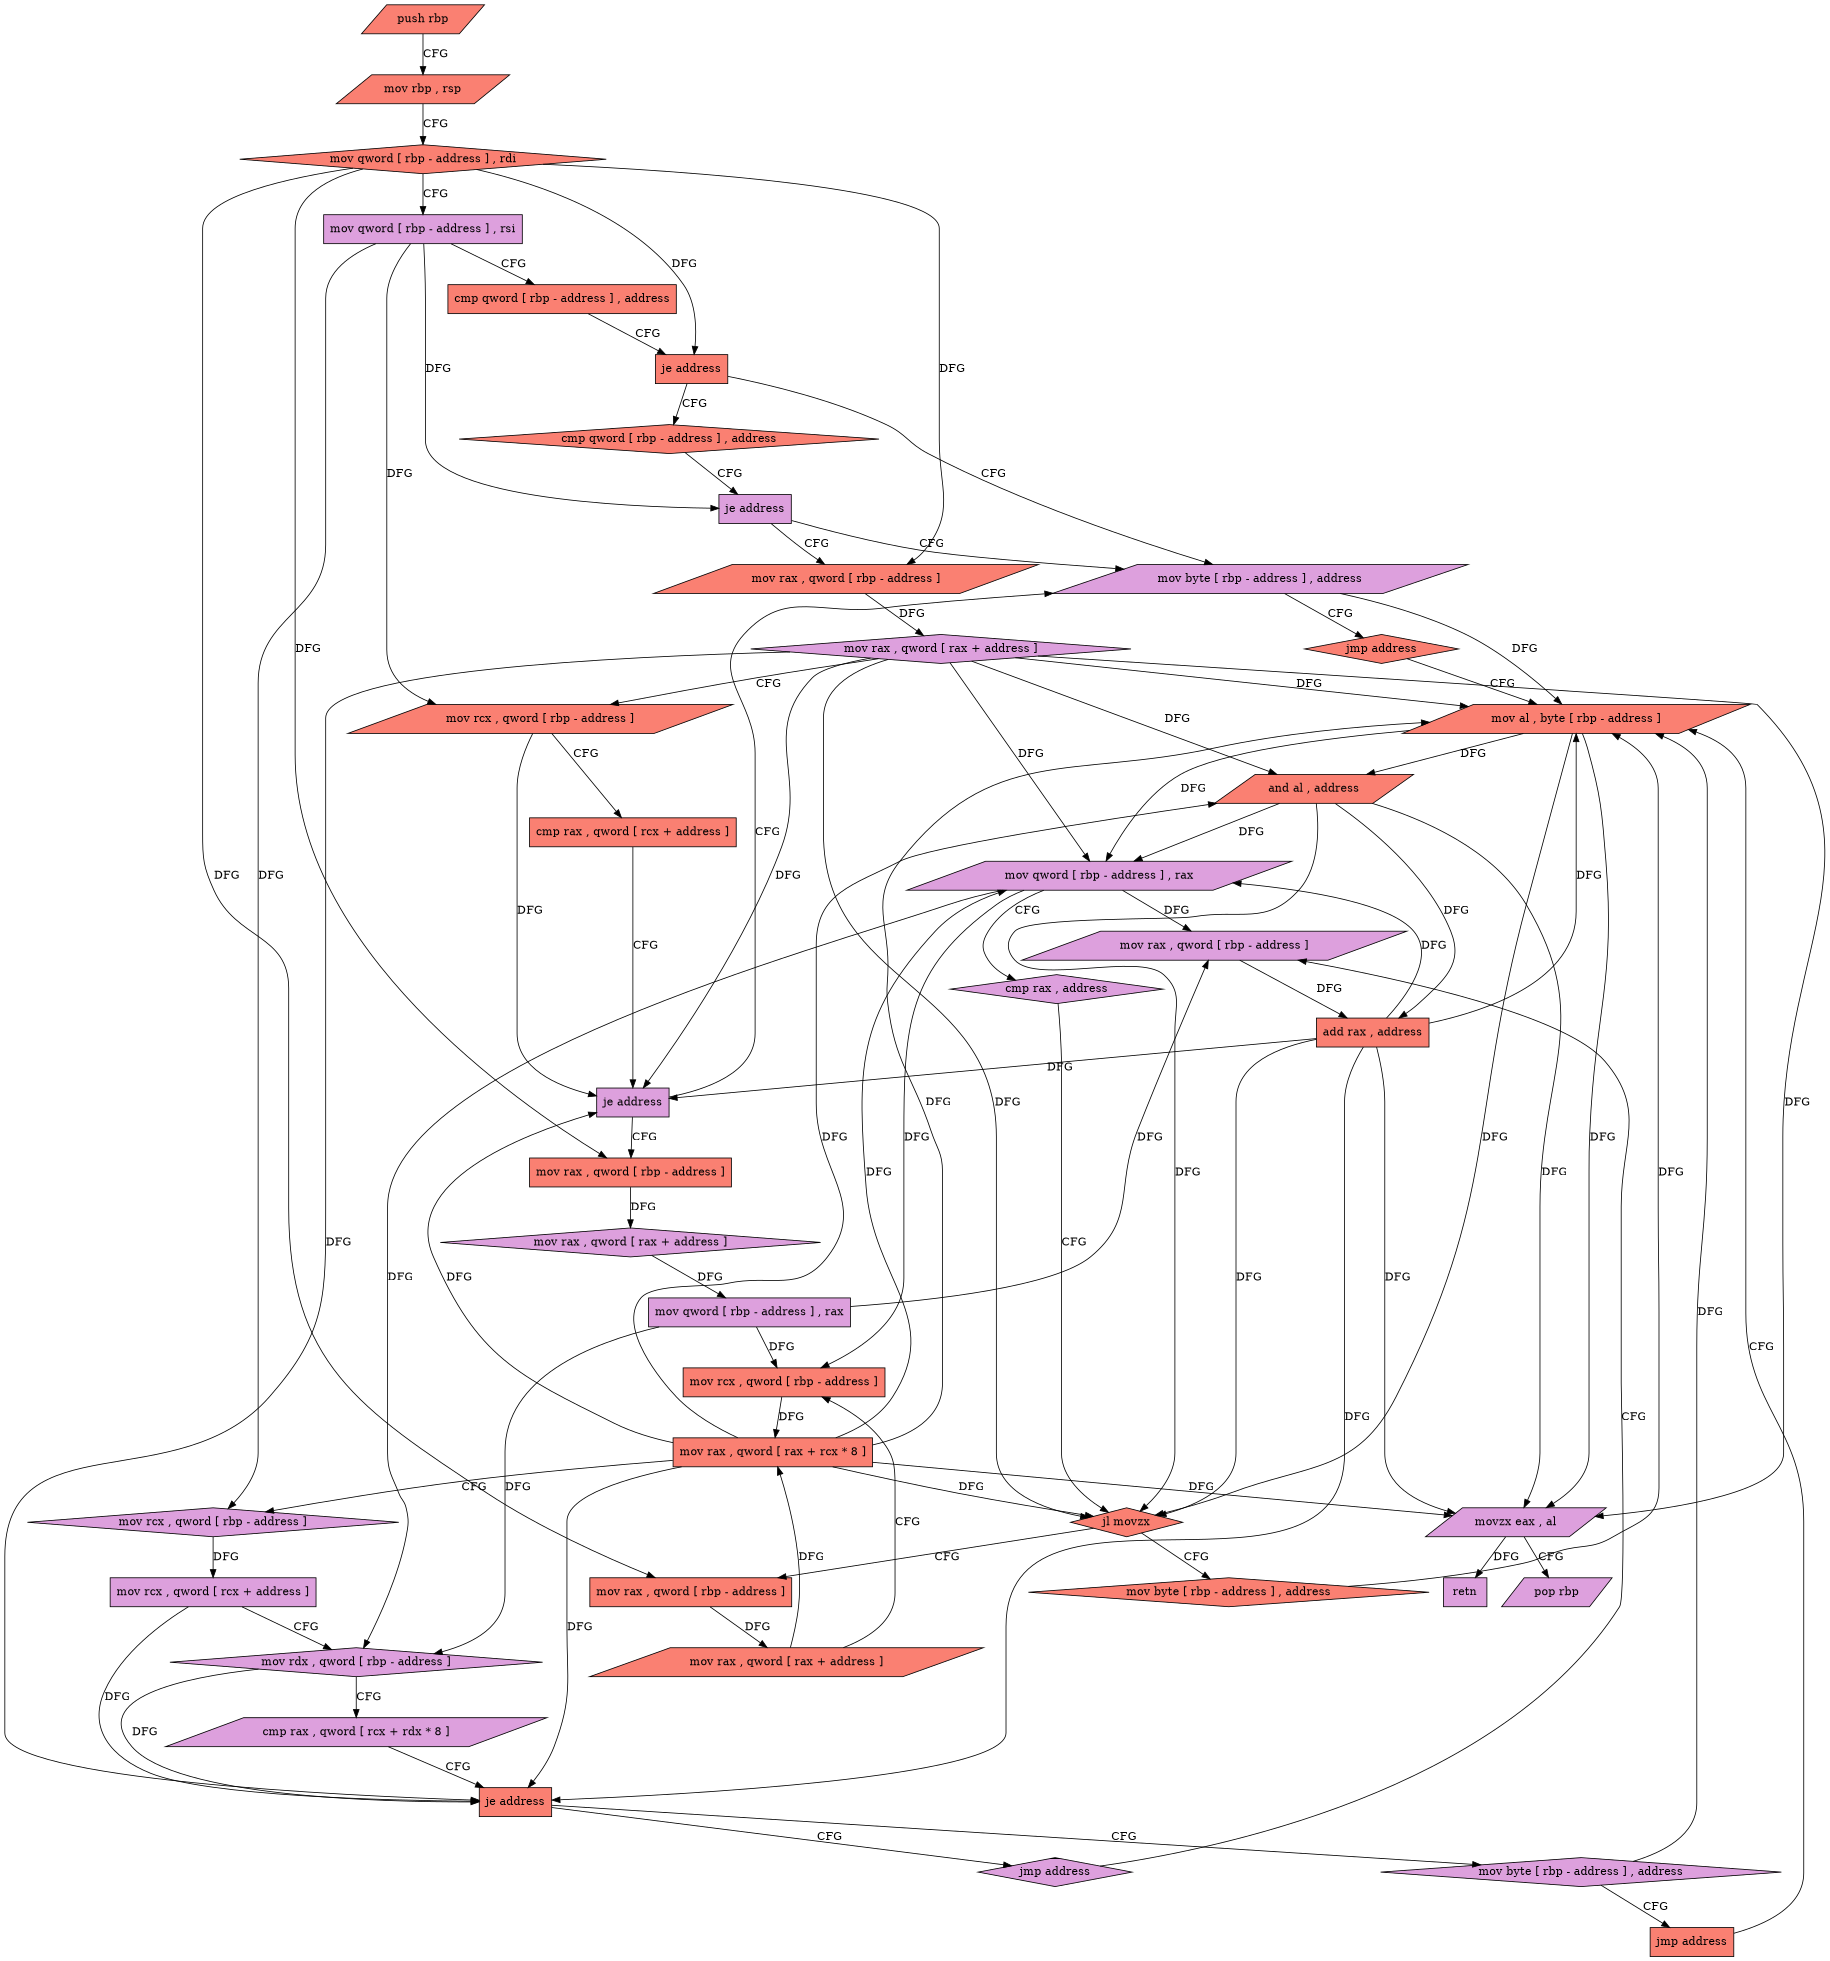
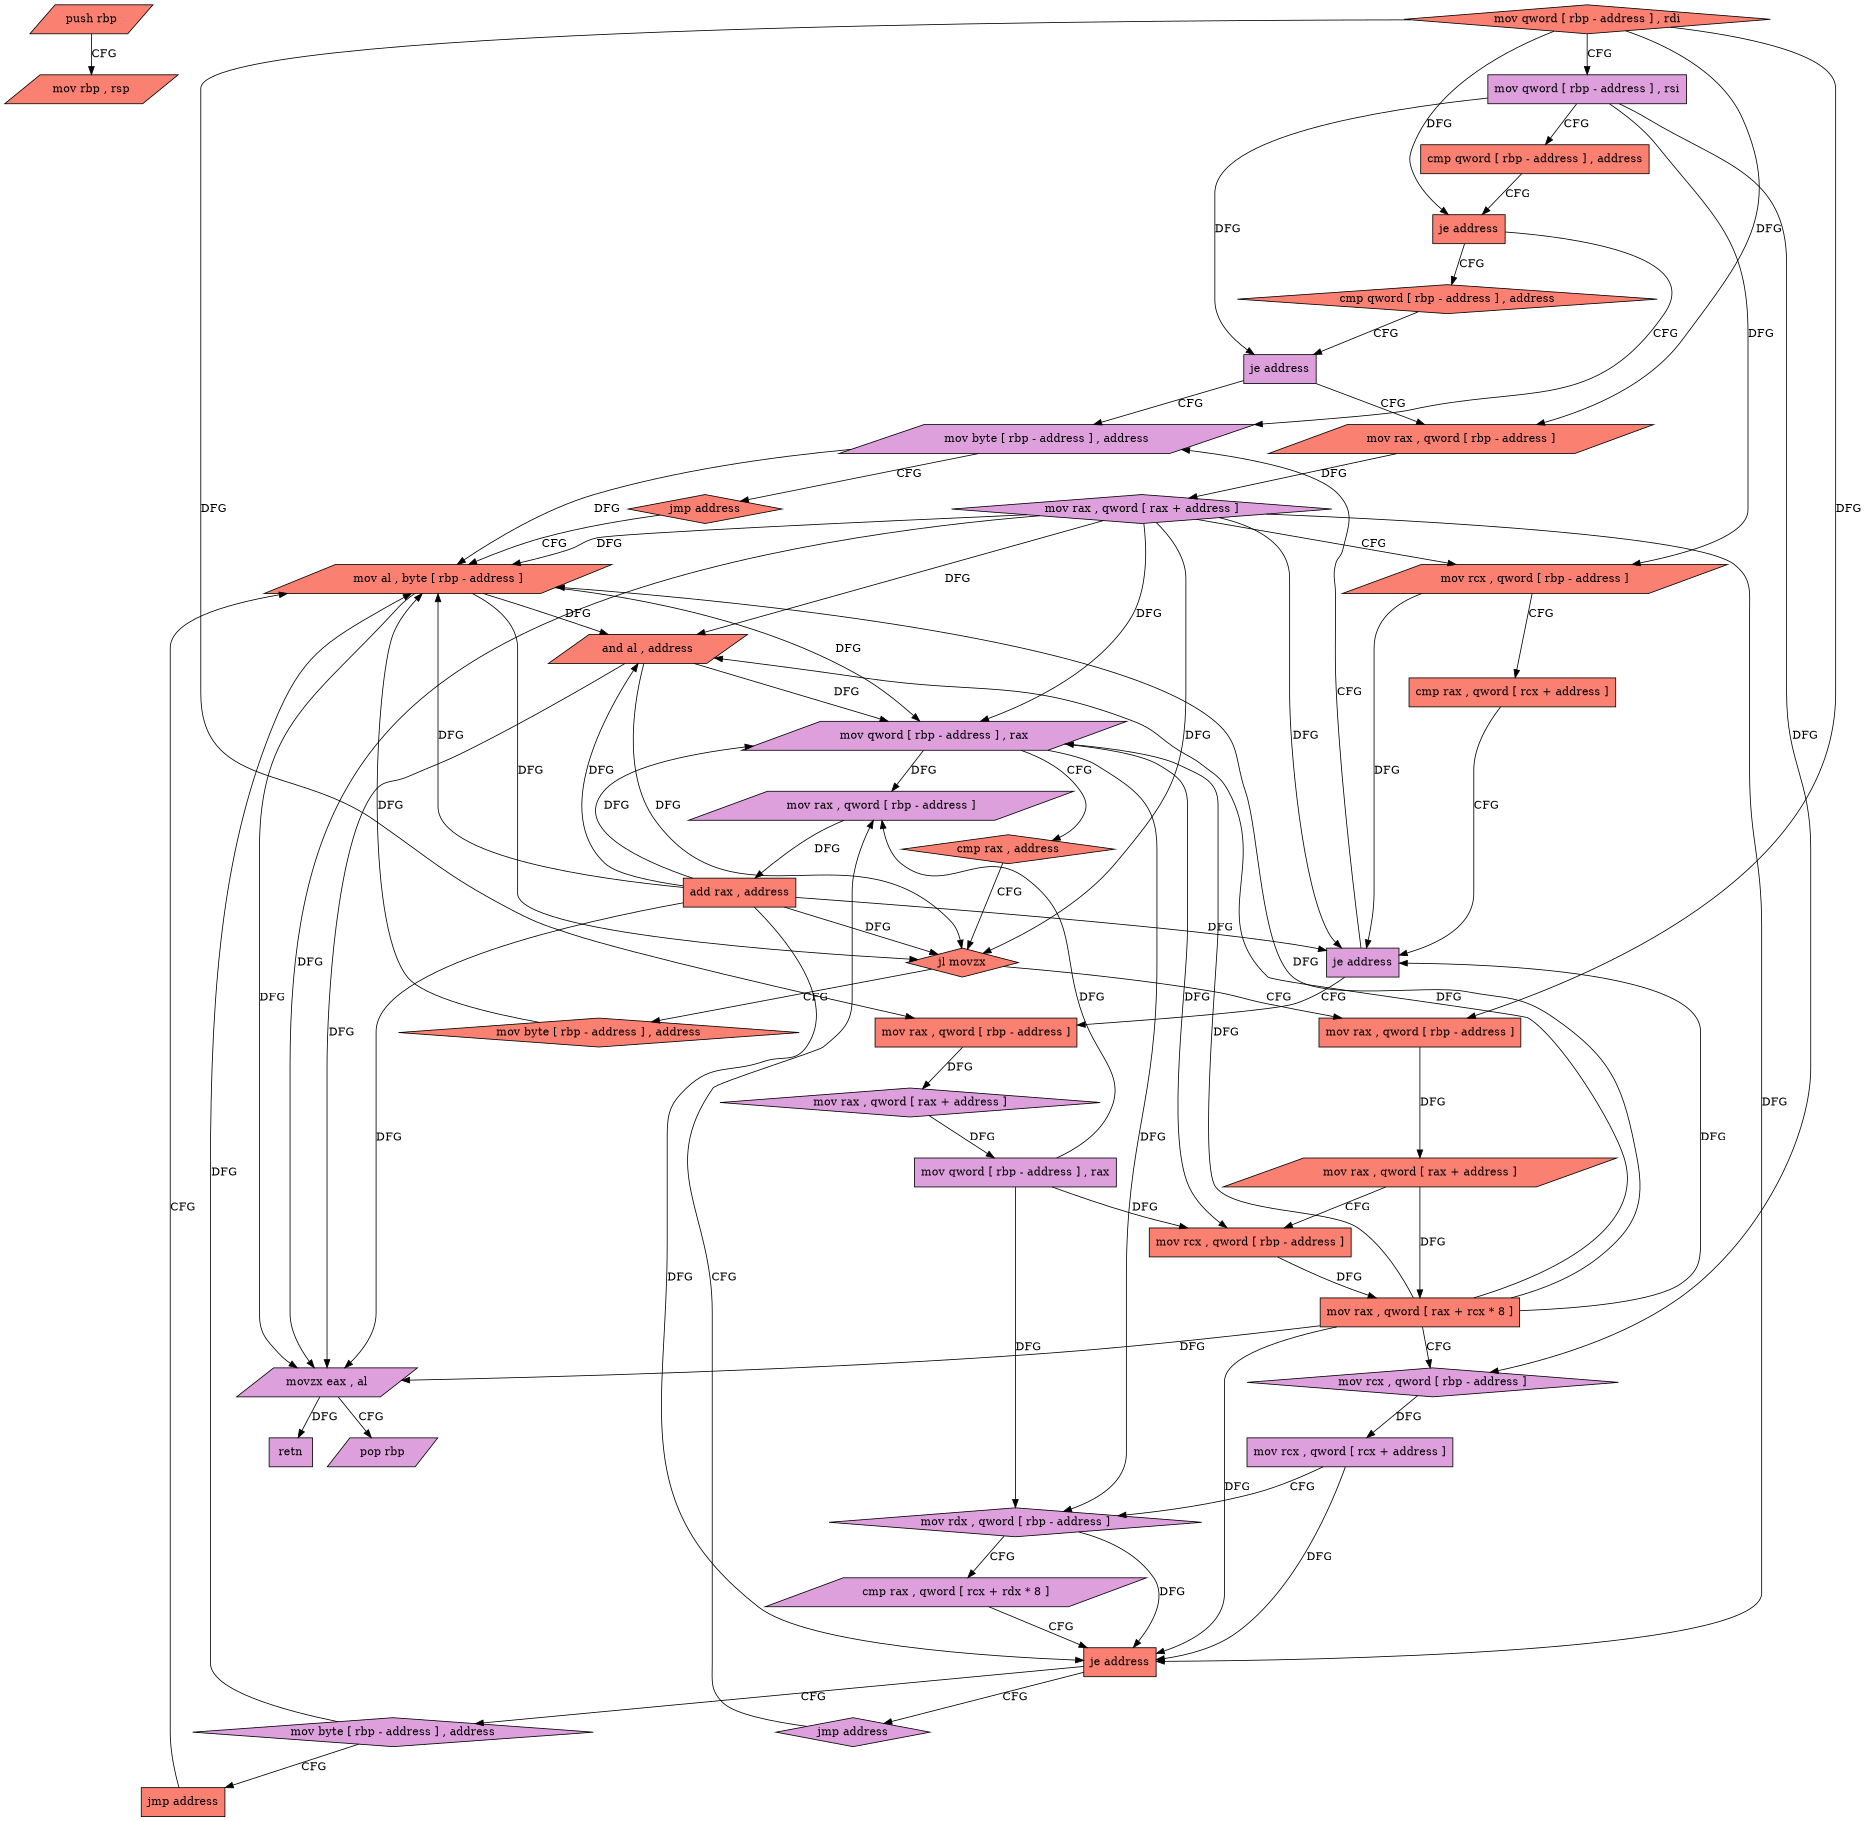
(423, 120) -> none
(1434, 900) -> (583, 805)
(1057, 989) -> (1008, 849)
(959, 1493) -> none
